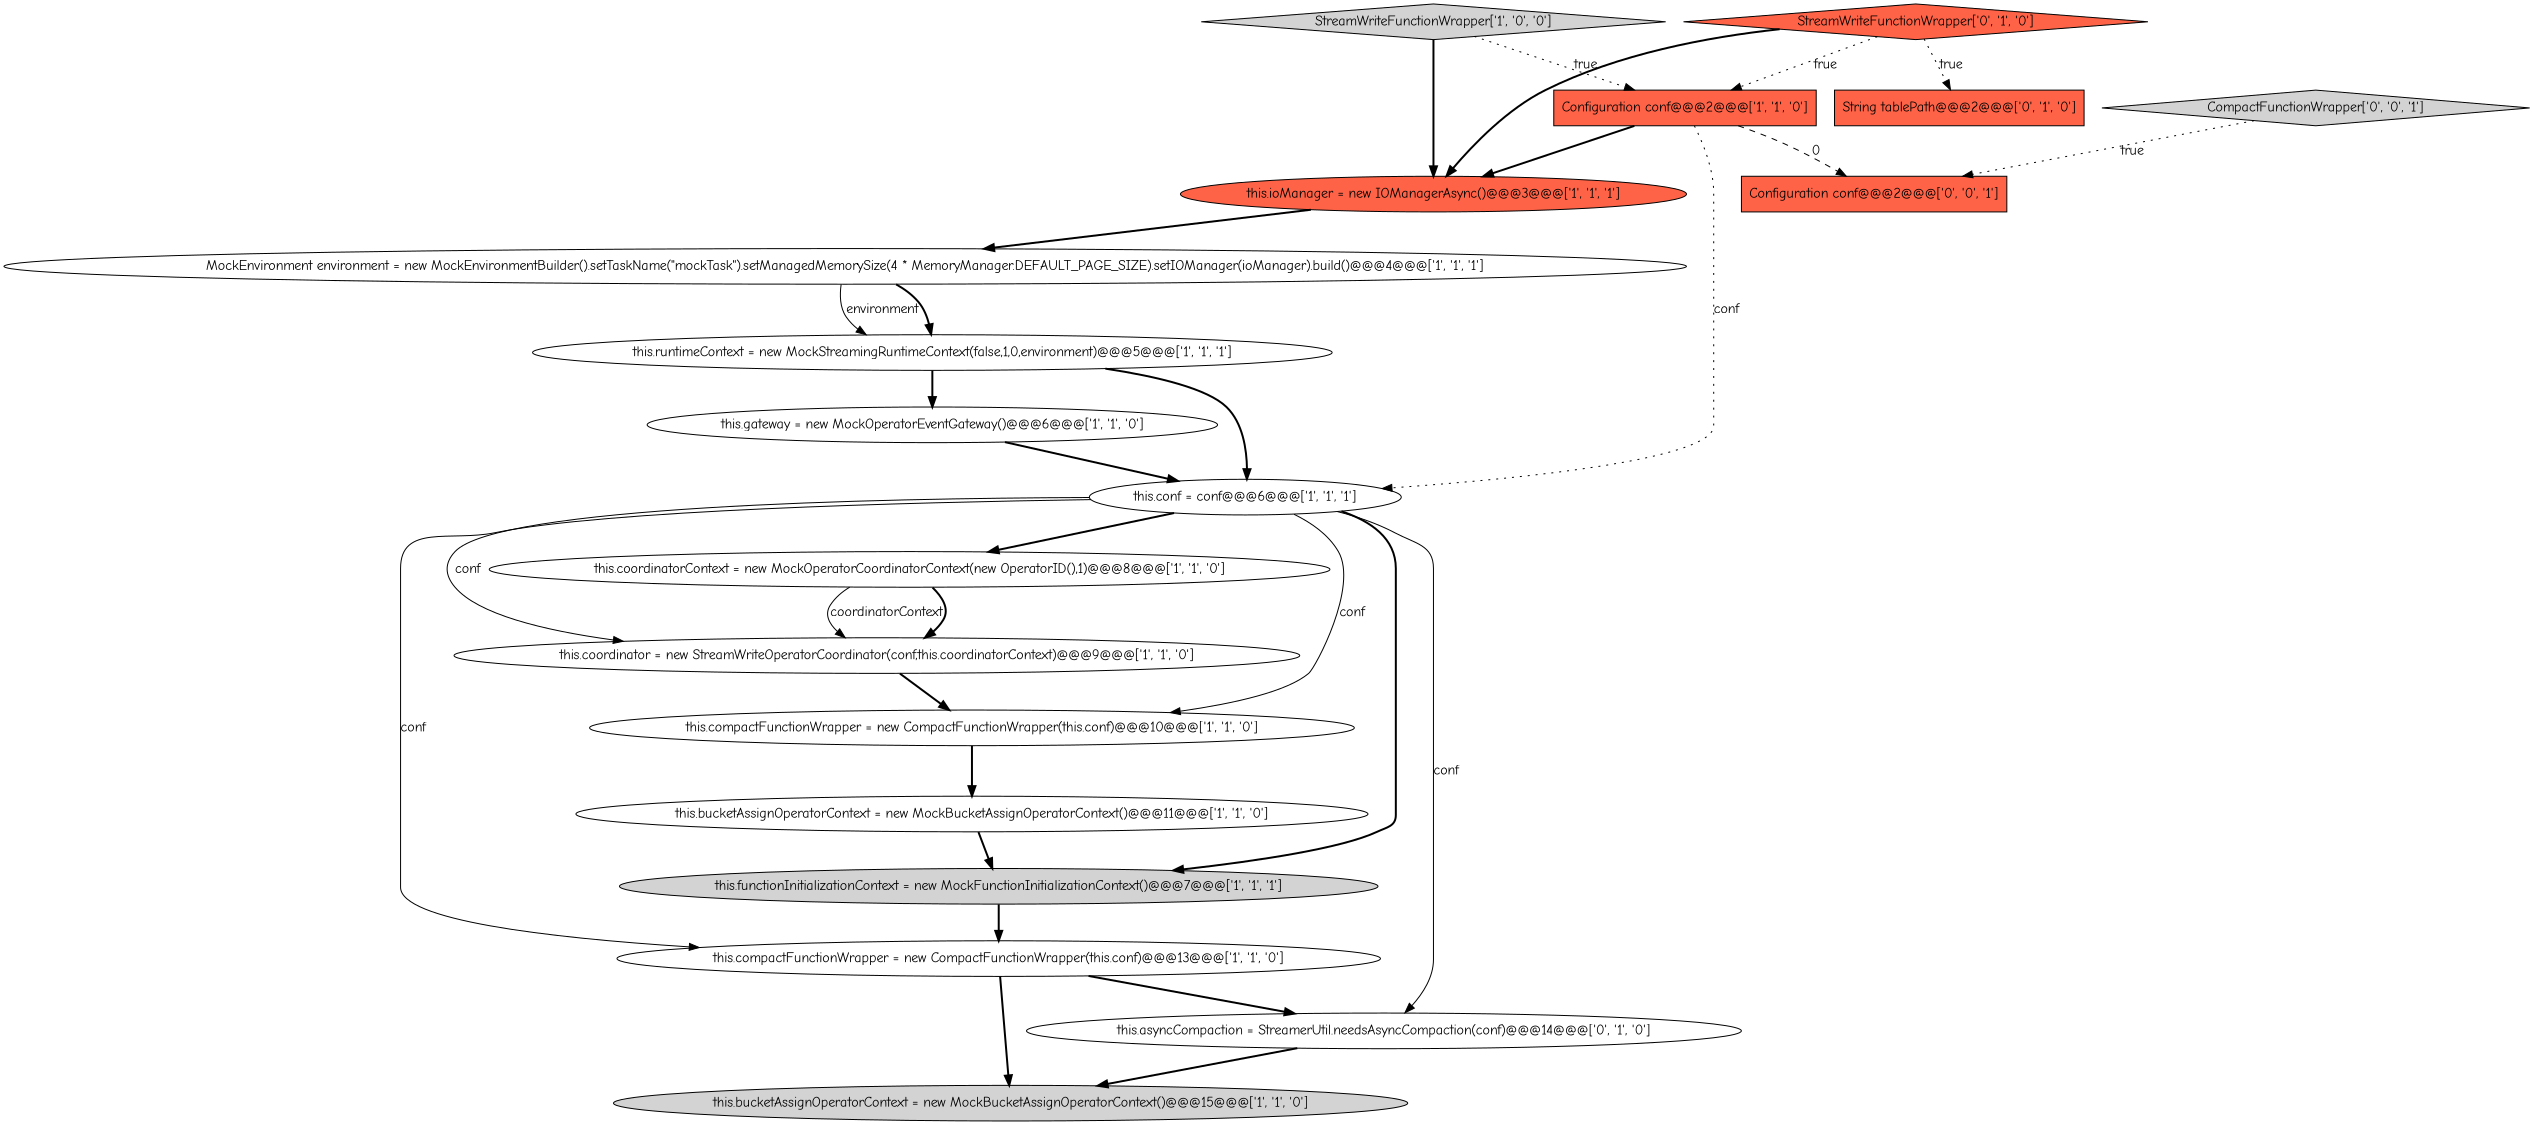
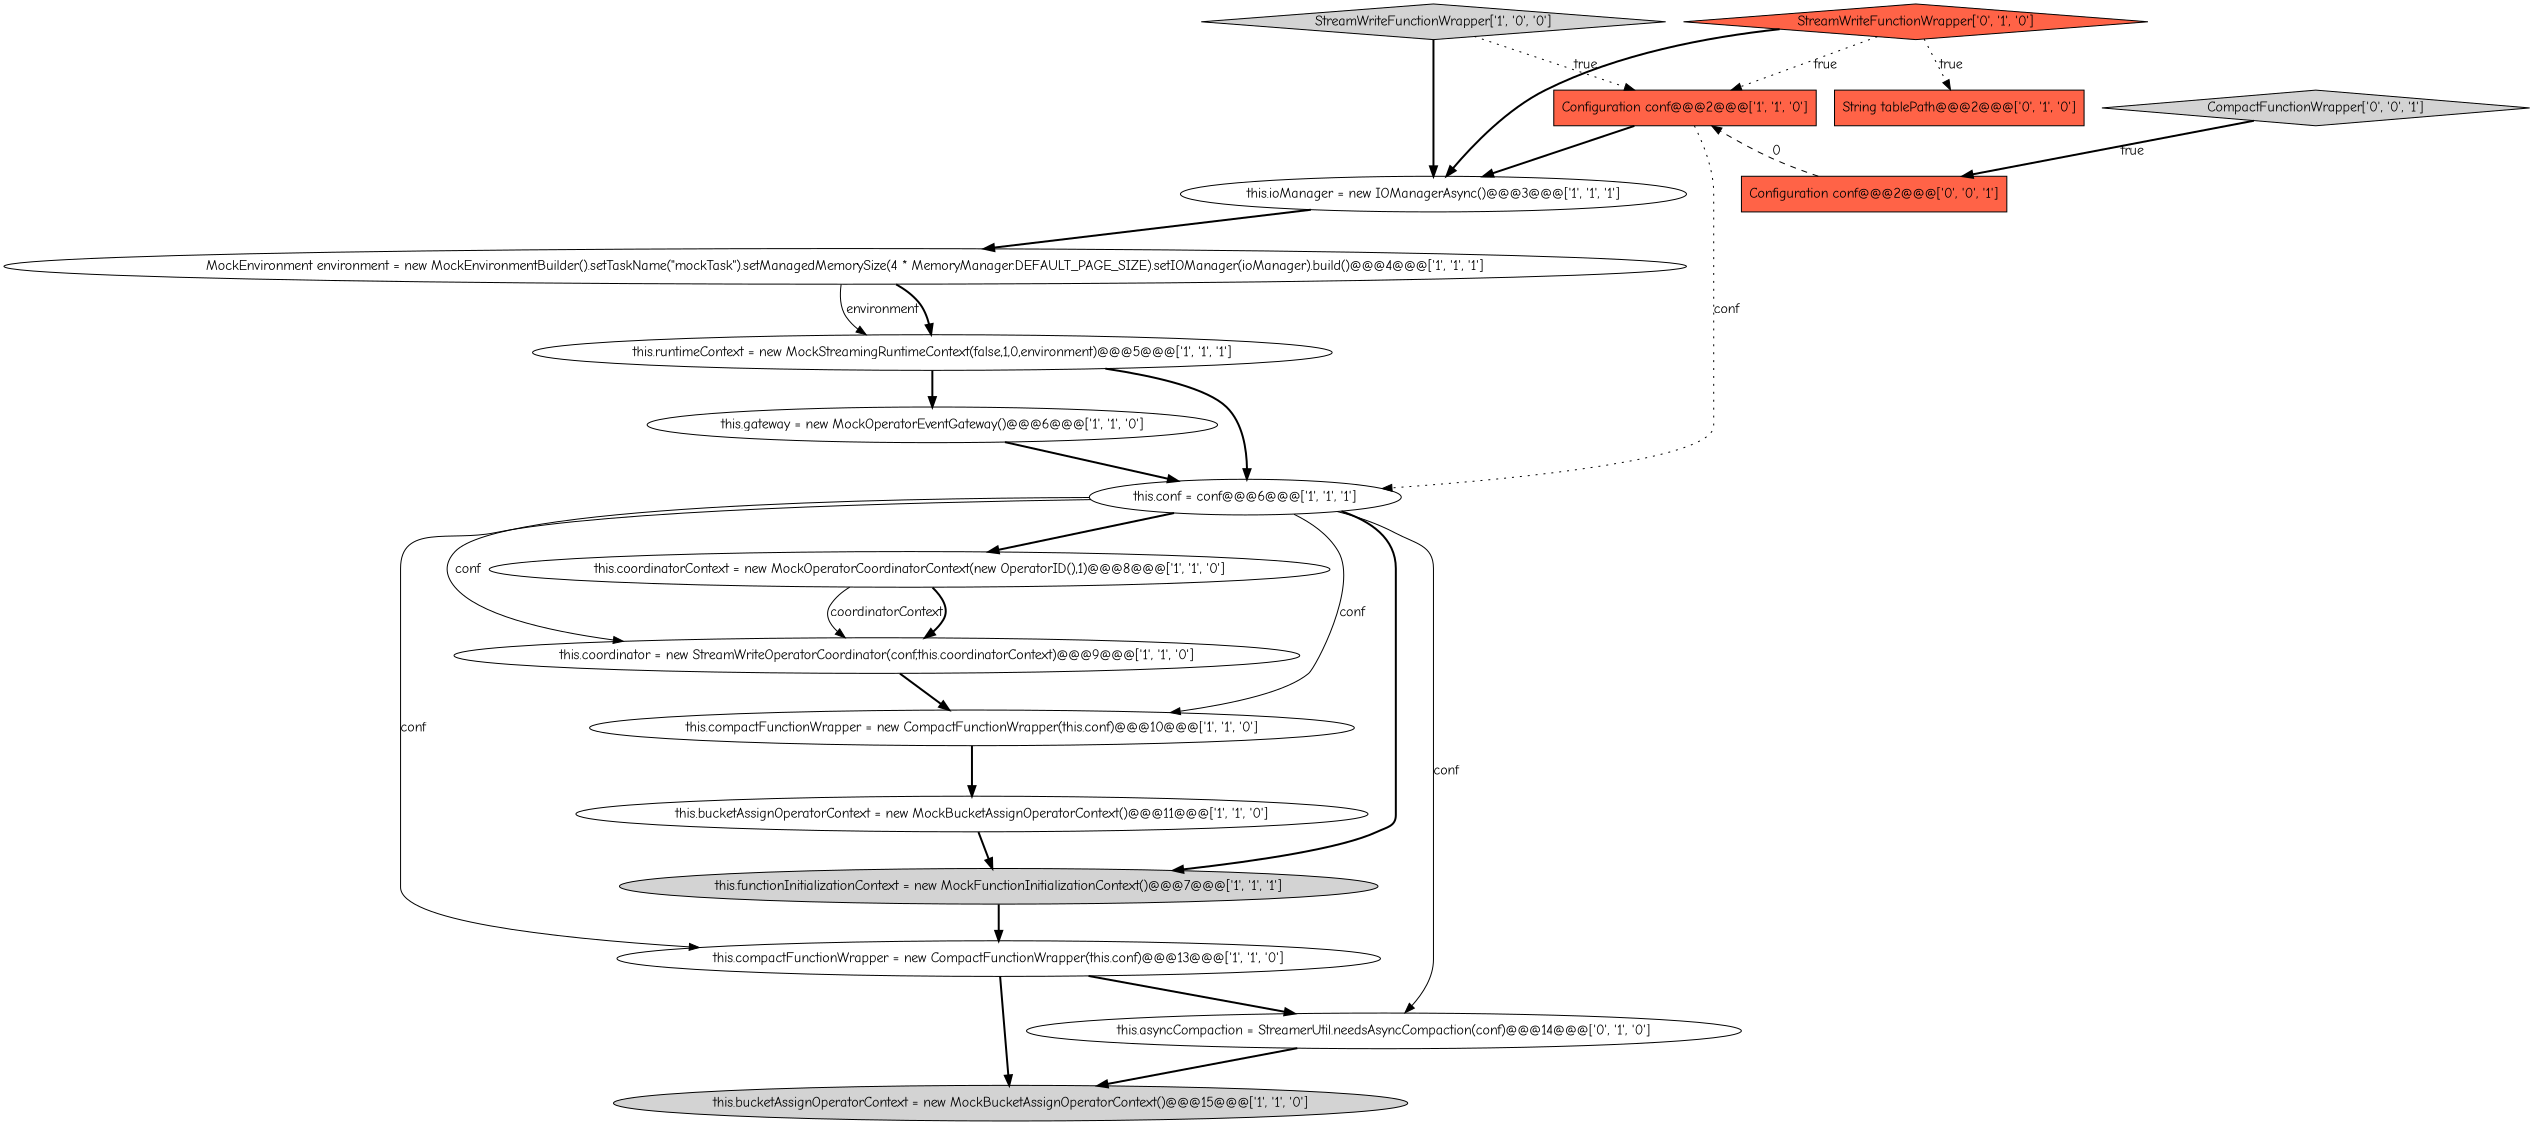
(1789, 146) -> (1768, 157)
(2113, 148) -> (2113, 148)
(1433, 194) -> (1433, 194)
